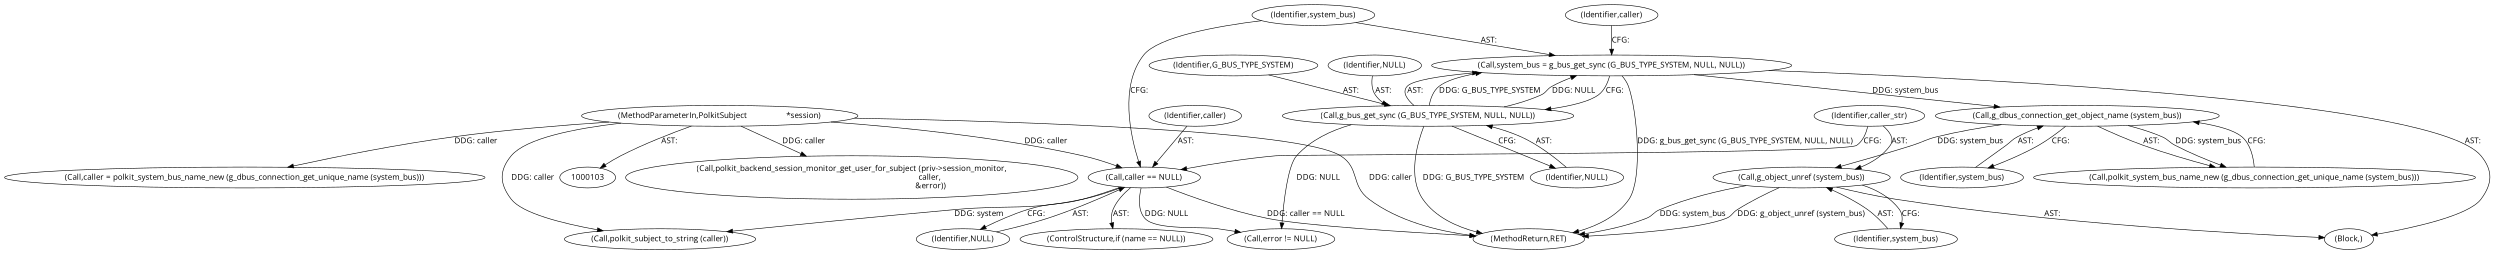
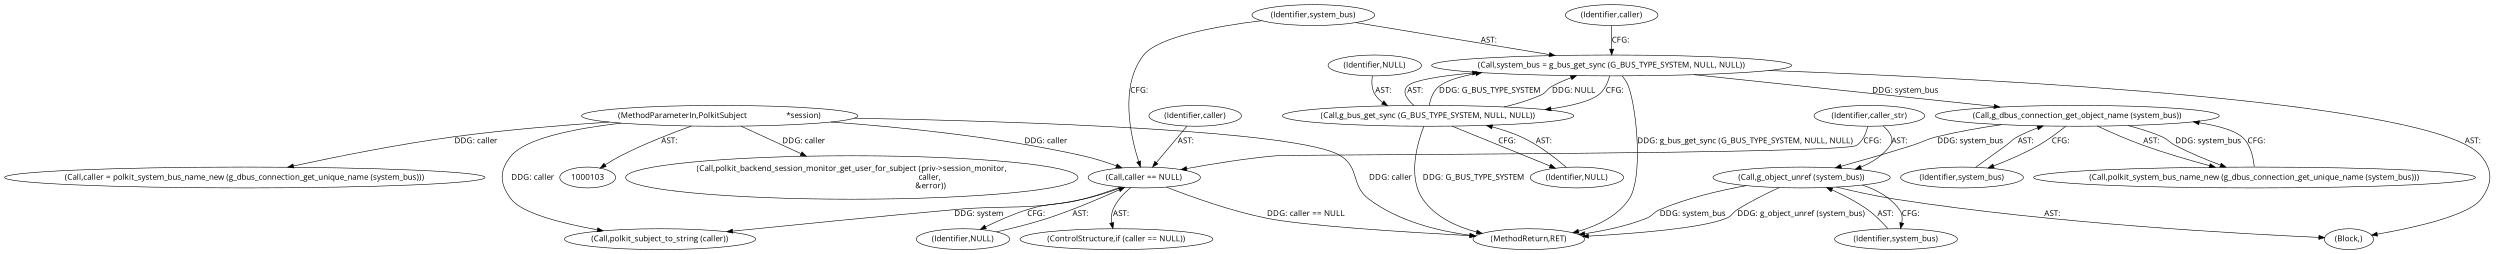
(1233, 65) -> none
(1116, 239) -> (1116, 239)
(1281, 239) -> none
